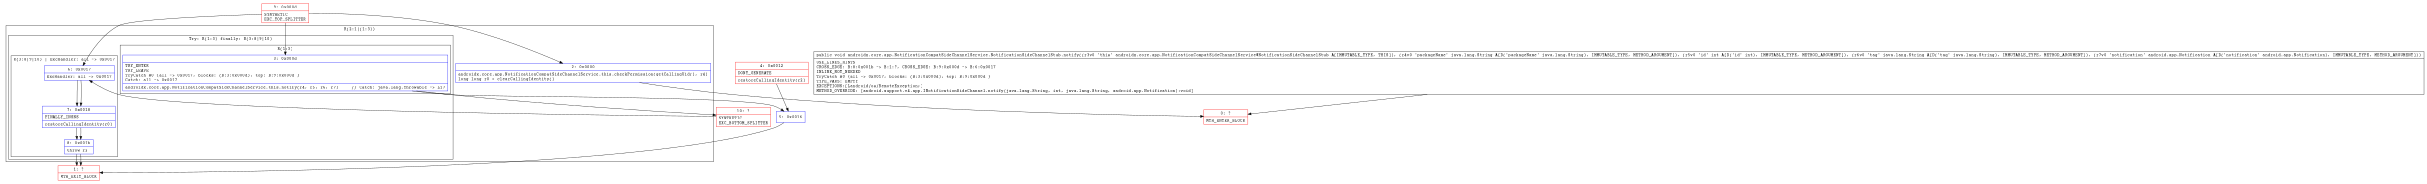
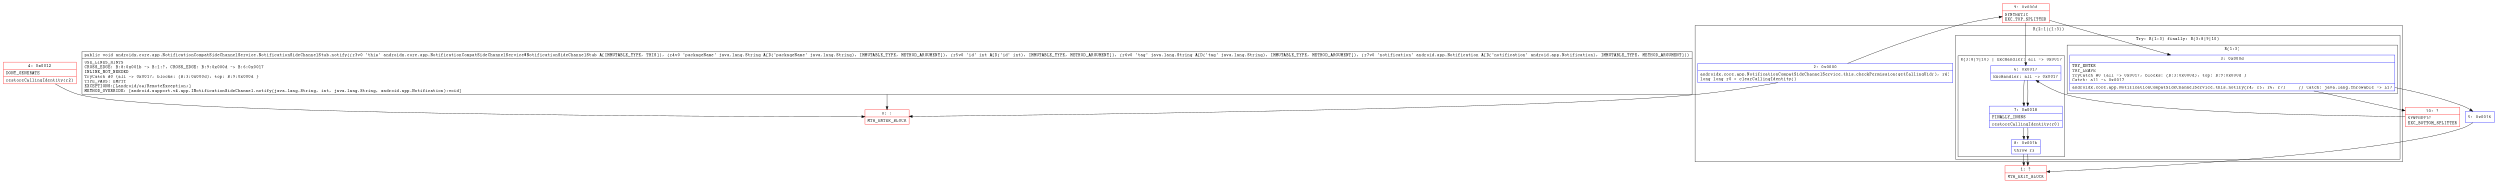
(437, 23) -> (1922, 36)
(782, 96) -> (457, 113)
